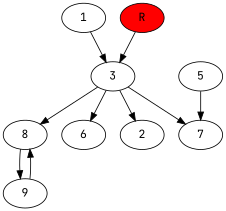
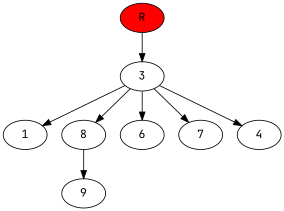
(96, 43) -> (87, 104)
(201, 76) -> none
(142, 135) -> (259, 135)
(31, 168) -> none
